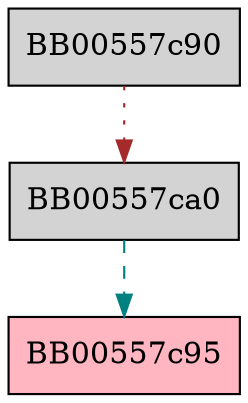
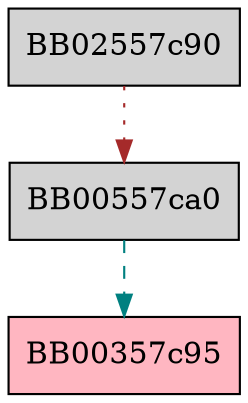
(124, 47) -> (124, 47)
(124, 356) -> (124, 356)
